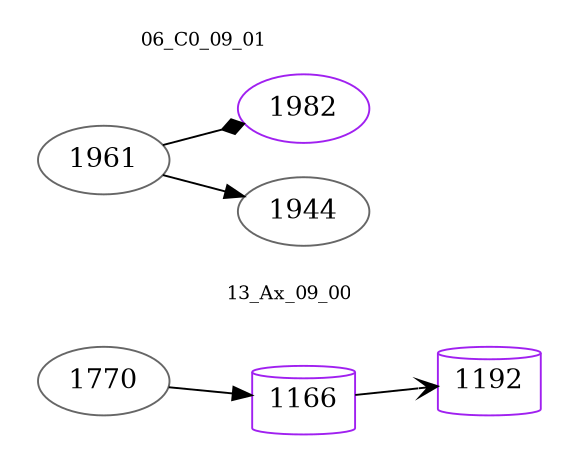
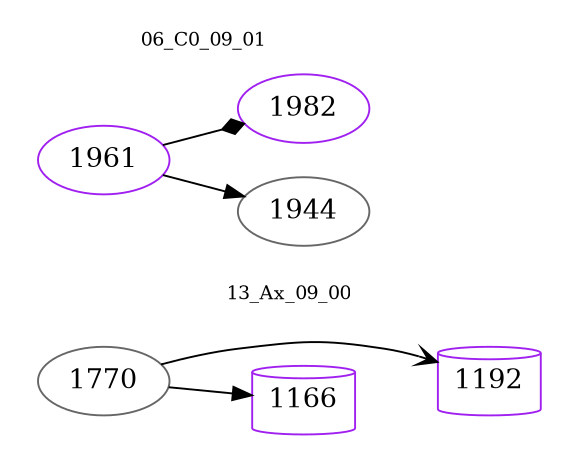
(104, 160) -> (104, 160)
(387, 392) -> (290, 343)
